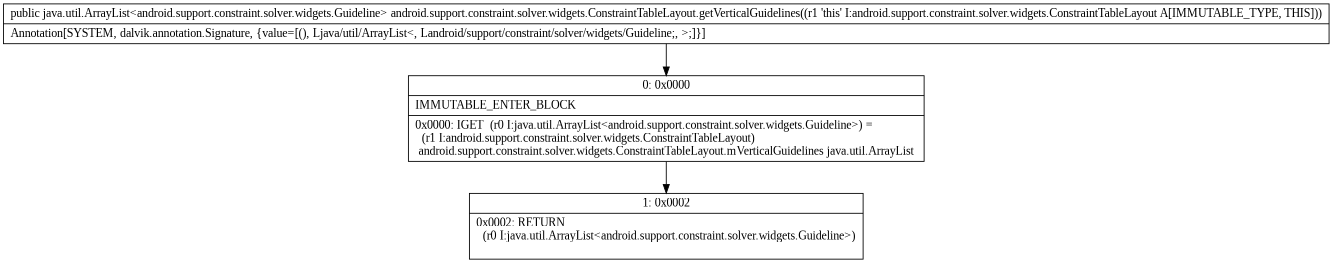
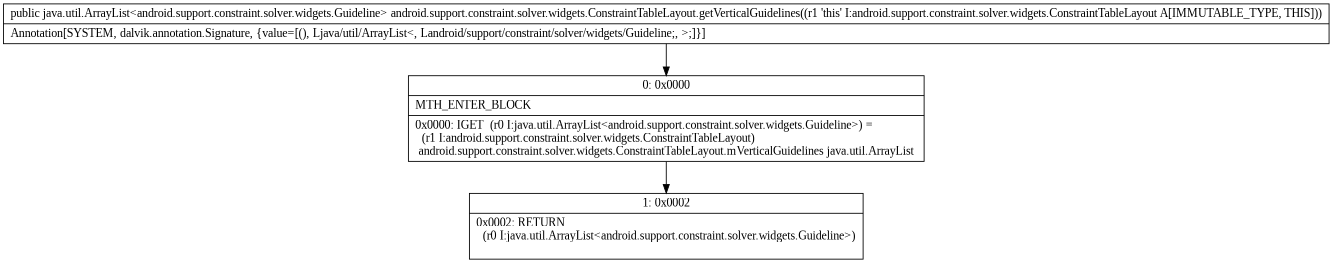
(496, 105) -> (473, 105)
